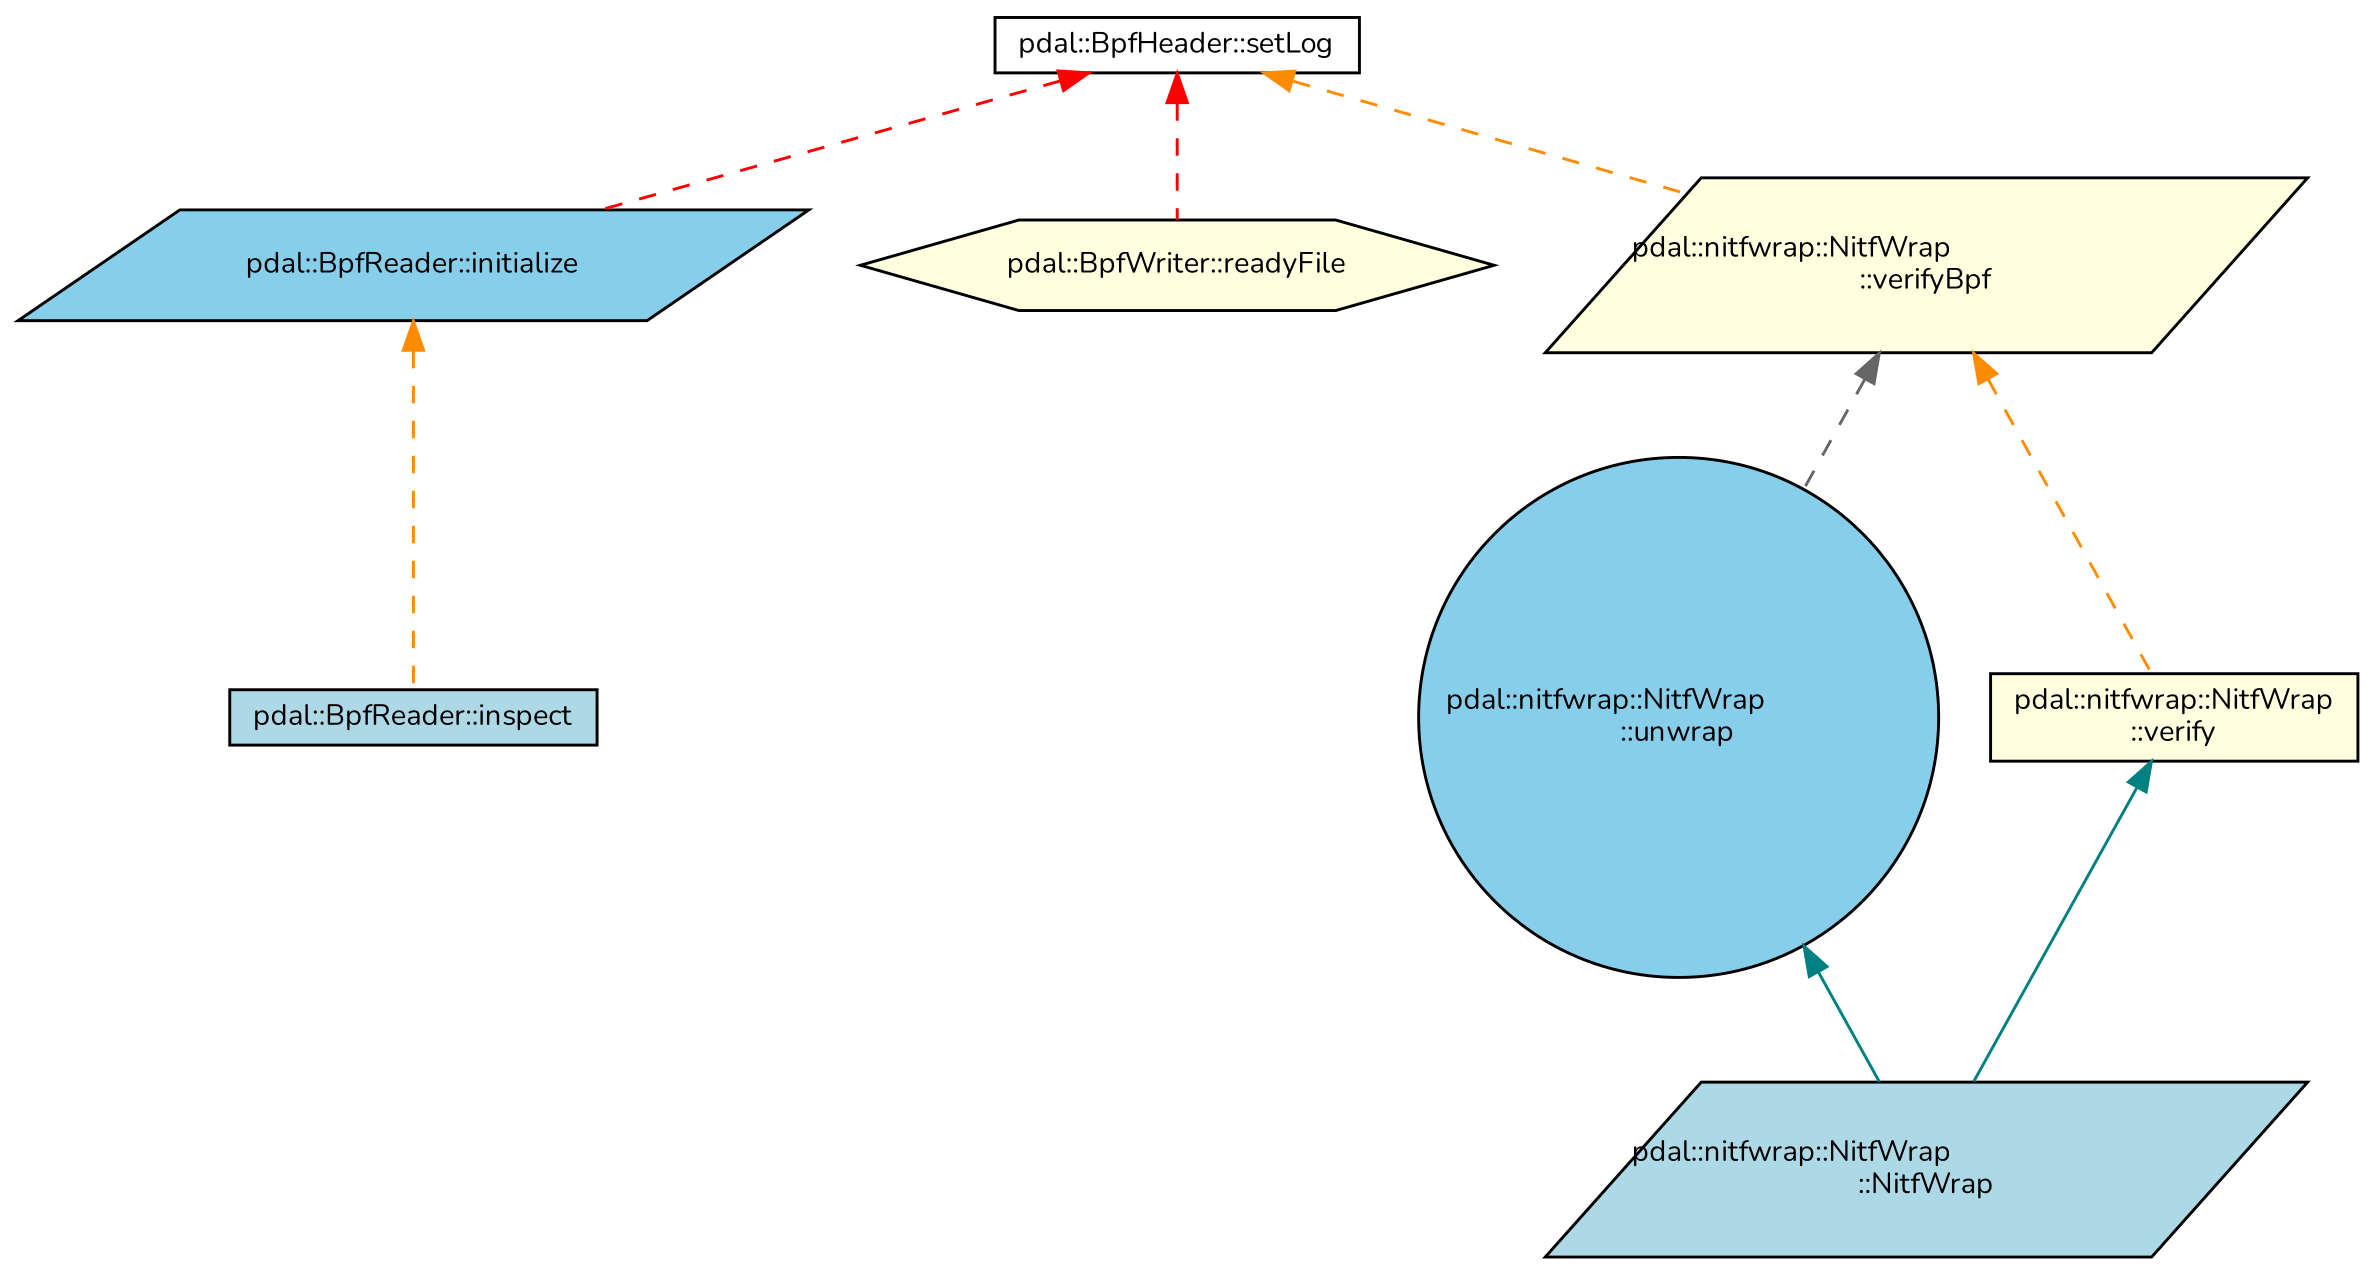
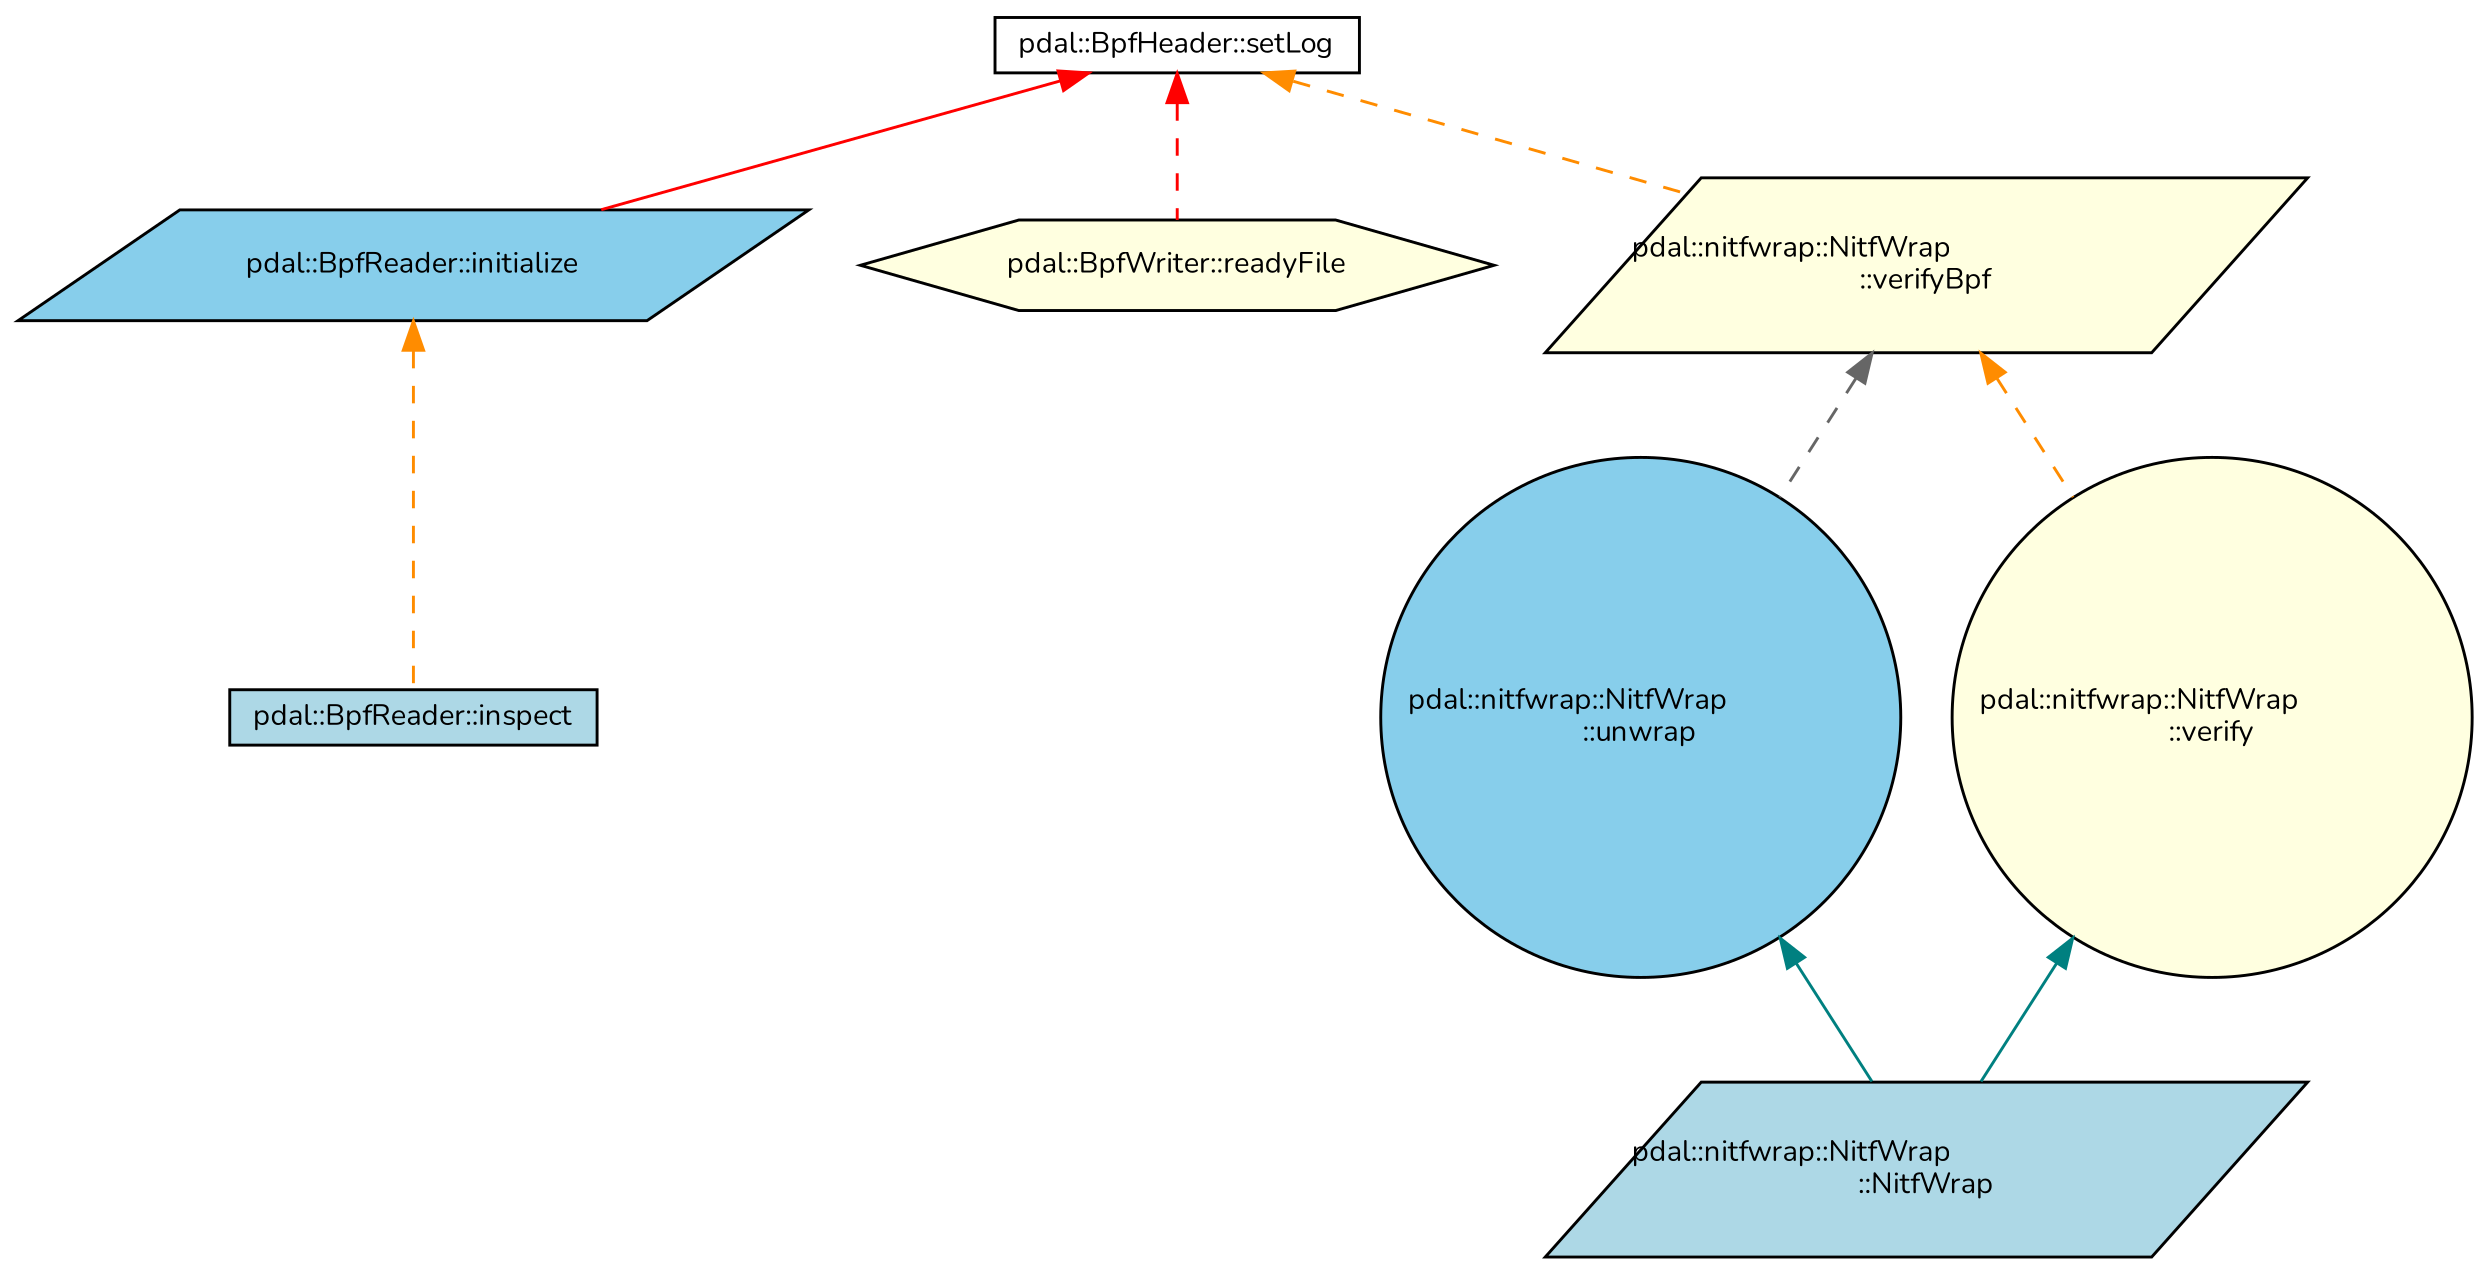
(831, 145) -> (831, 145)
(2174, 717) -> (2212, 717)
